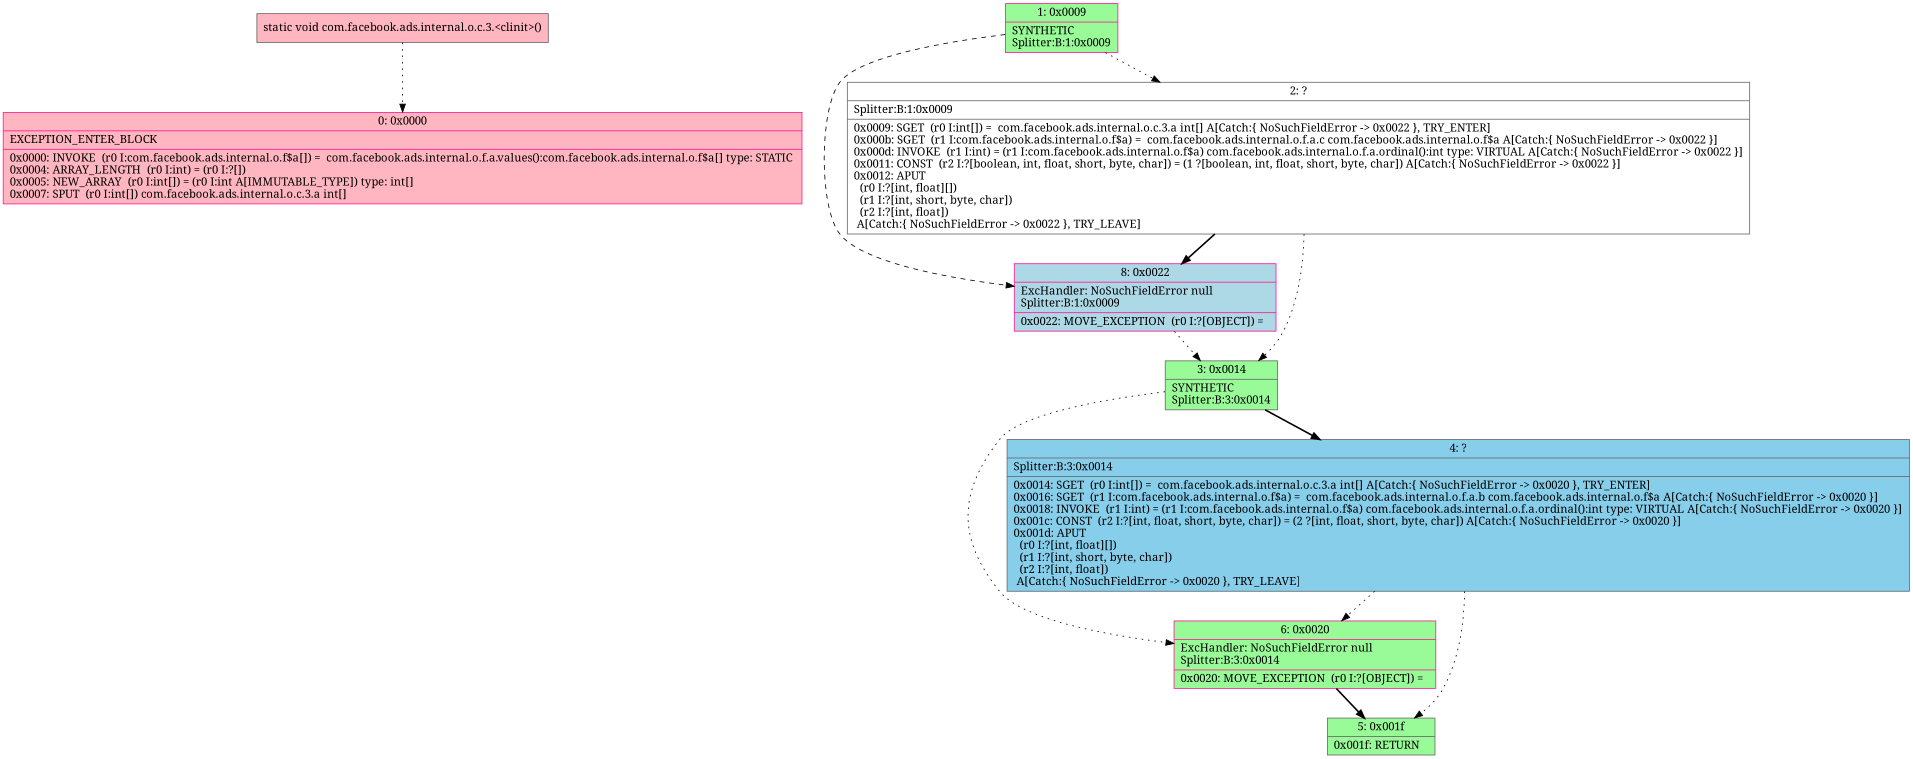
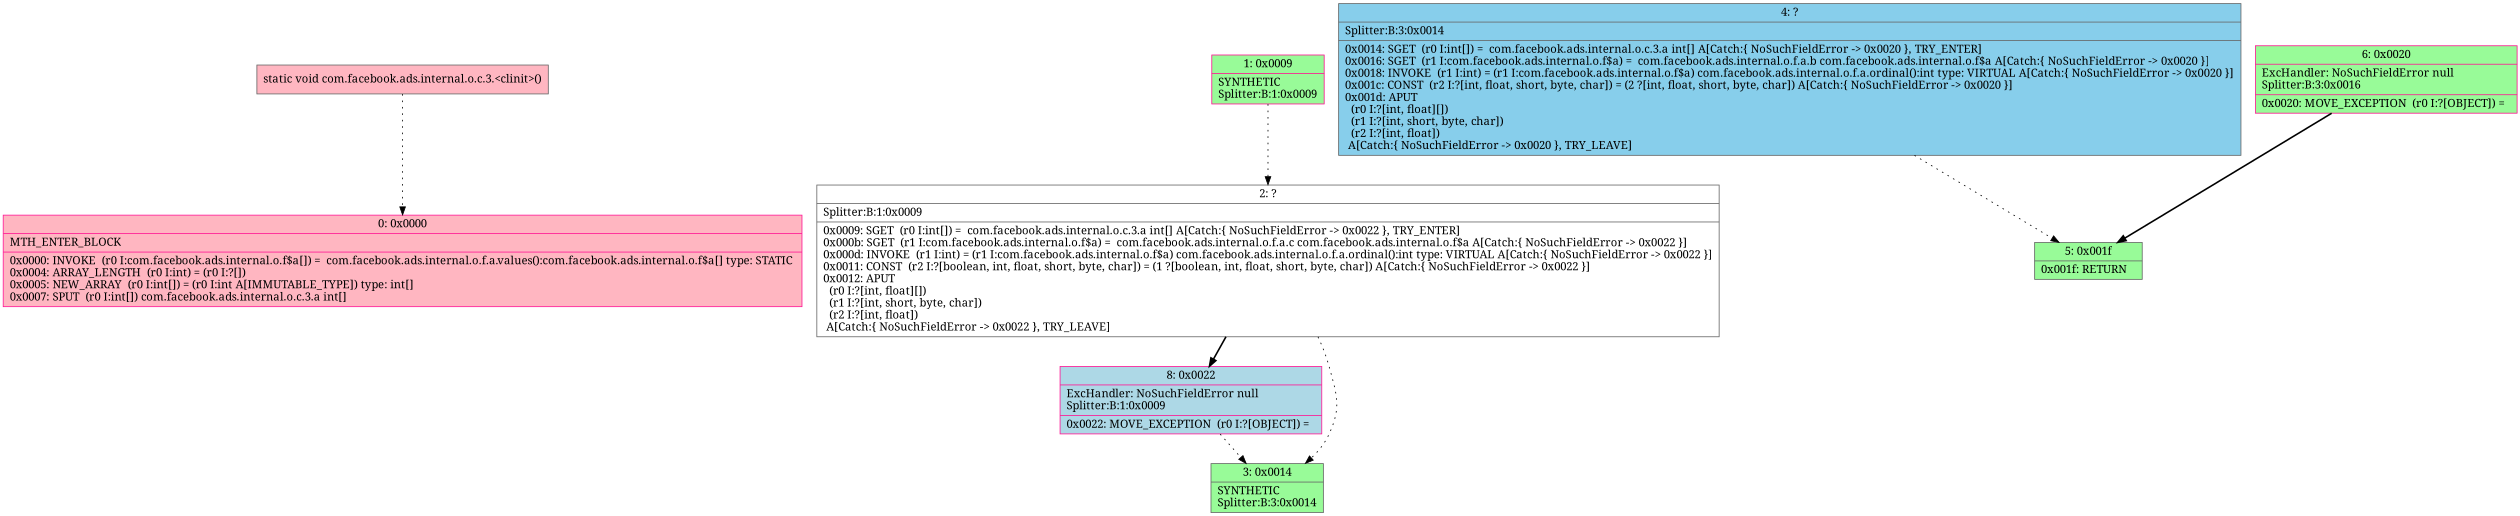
(83, 140) -> (65, 242)
(824, 159) -> none
(1289, 423) -> none
(968, 516) -> none
(1361, 603) -> none
(1230, 660) -> (2312, 85)
